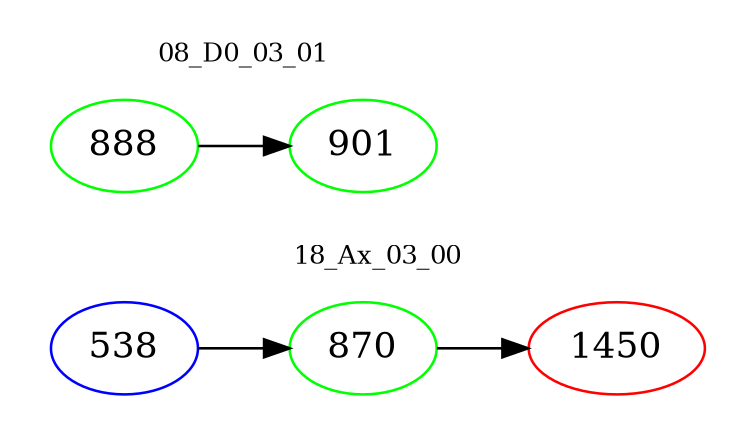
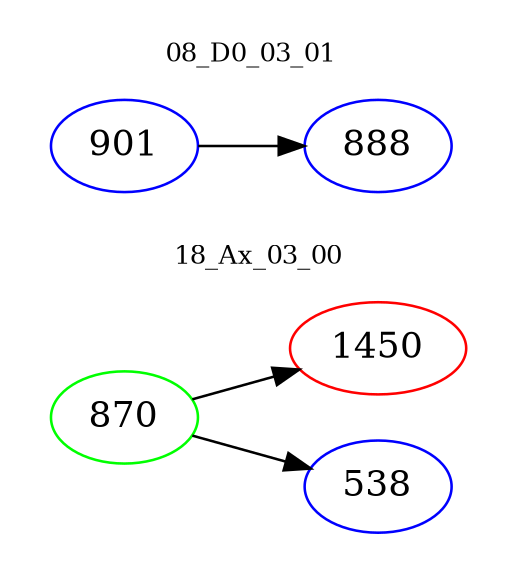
(124, 146) -> (378, 146)
(231, 146) -> (238, 146)
(363, 146) -> (124, 146)
(231, 348) -> (239, 449)
